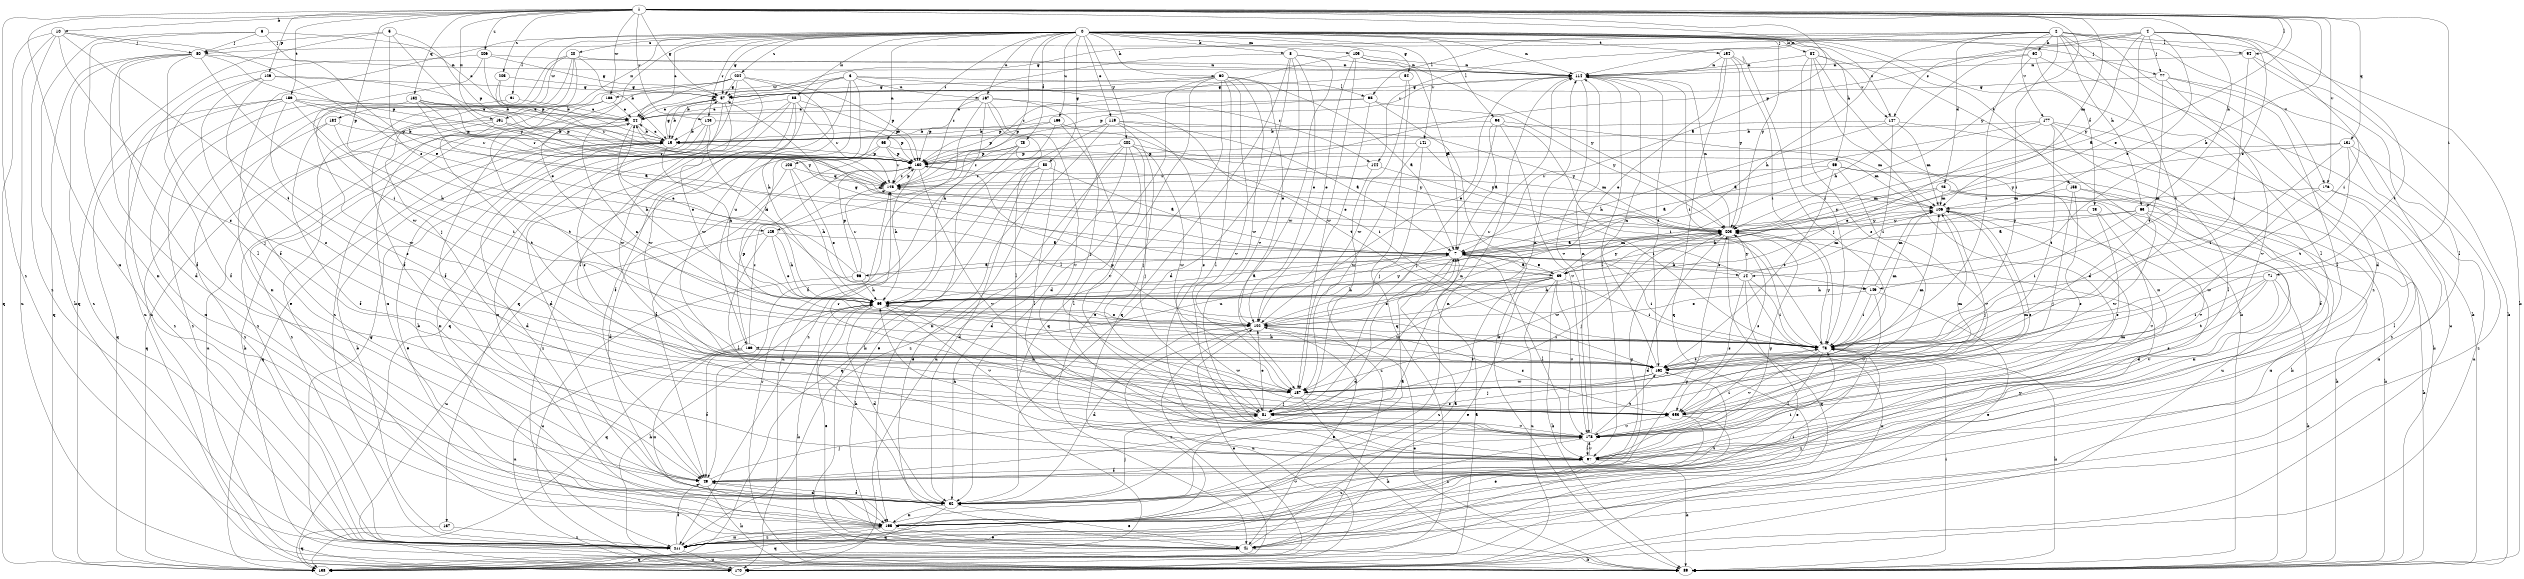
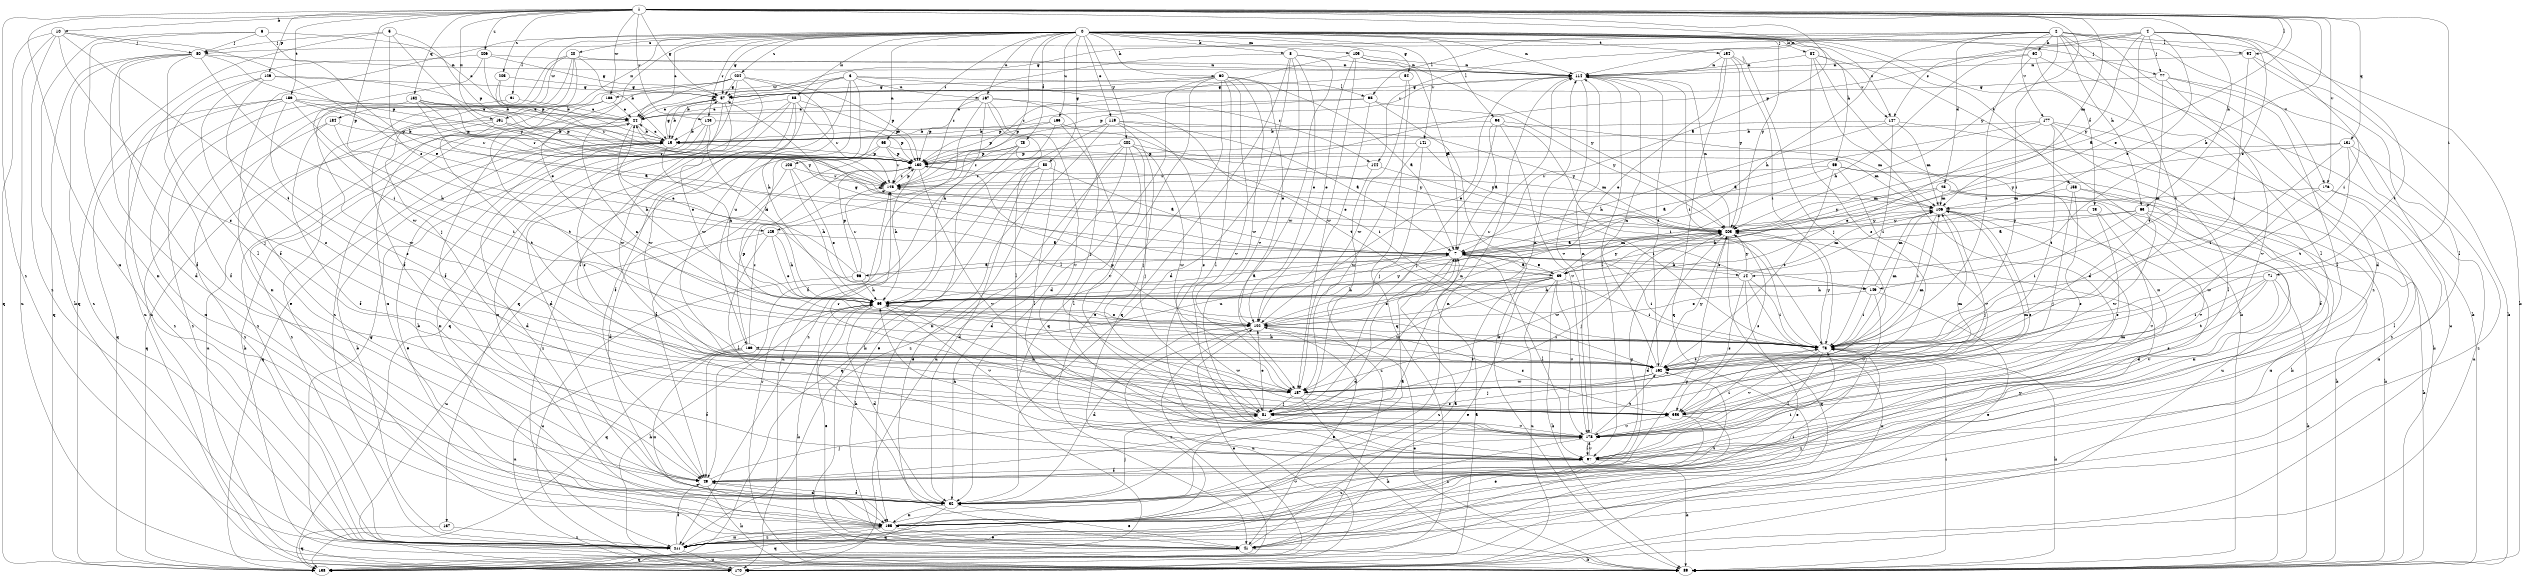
(835, 176) -> (835, 176)
(1822, 198) -> (1907, 299)
(1758, 388) -> (1697, 306)
